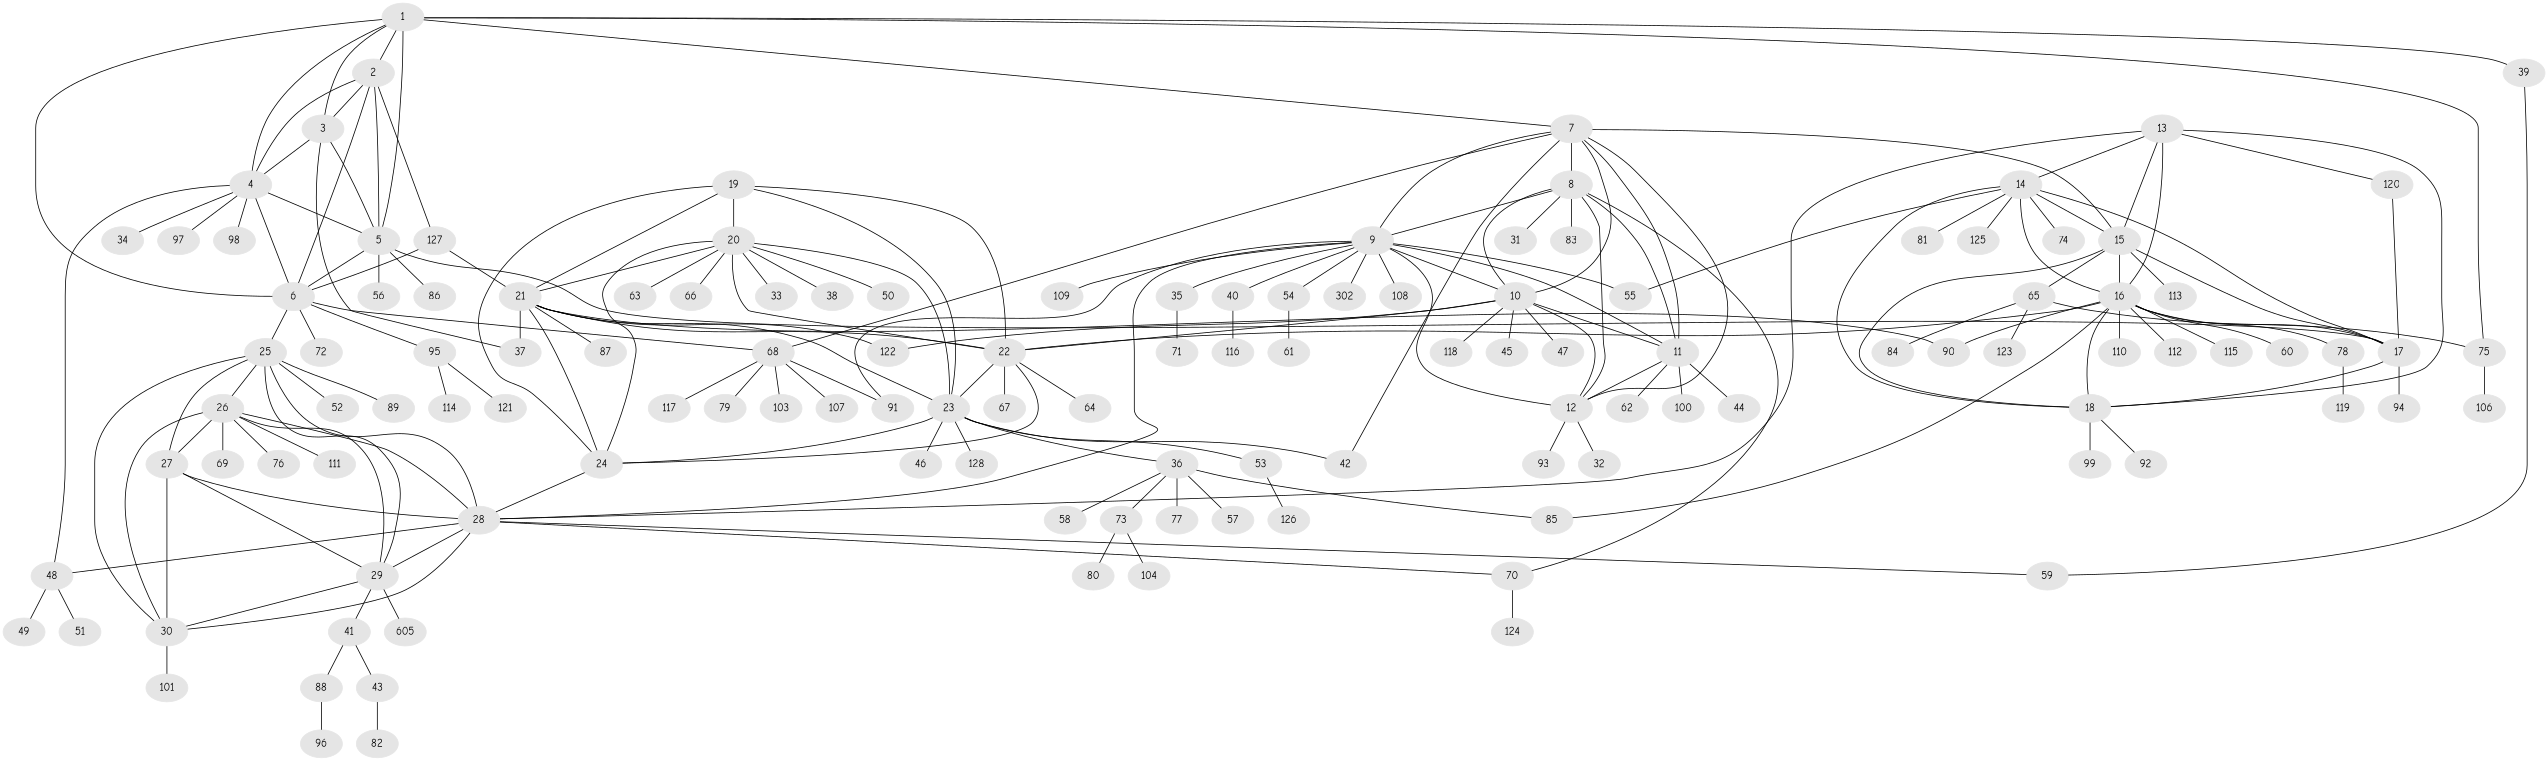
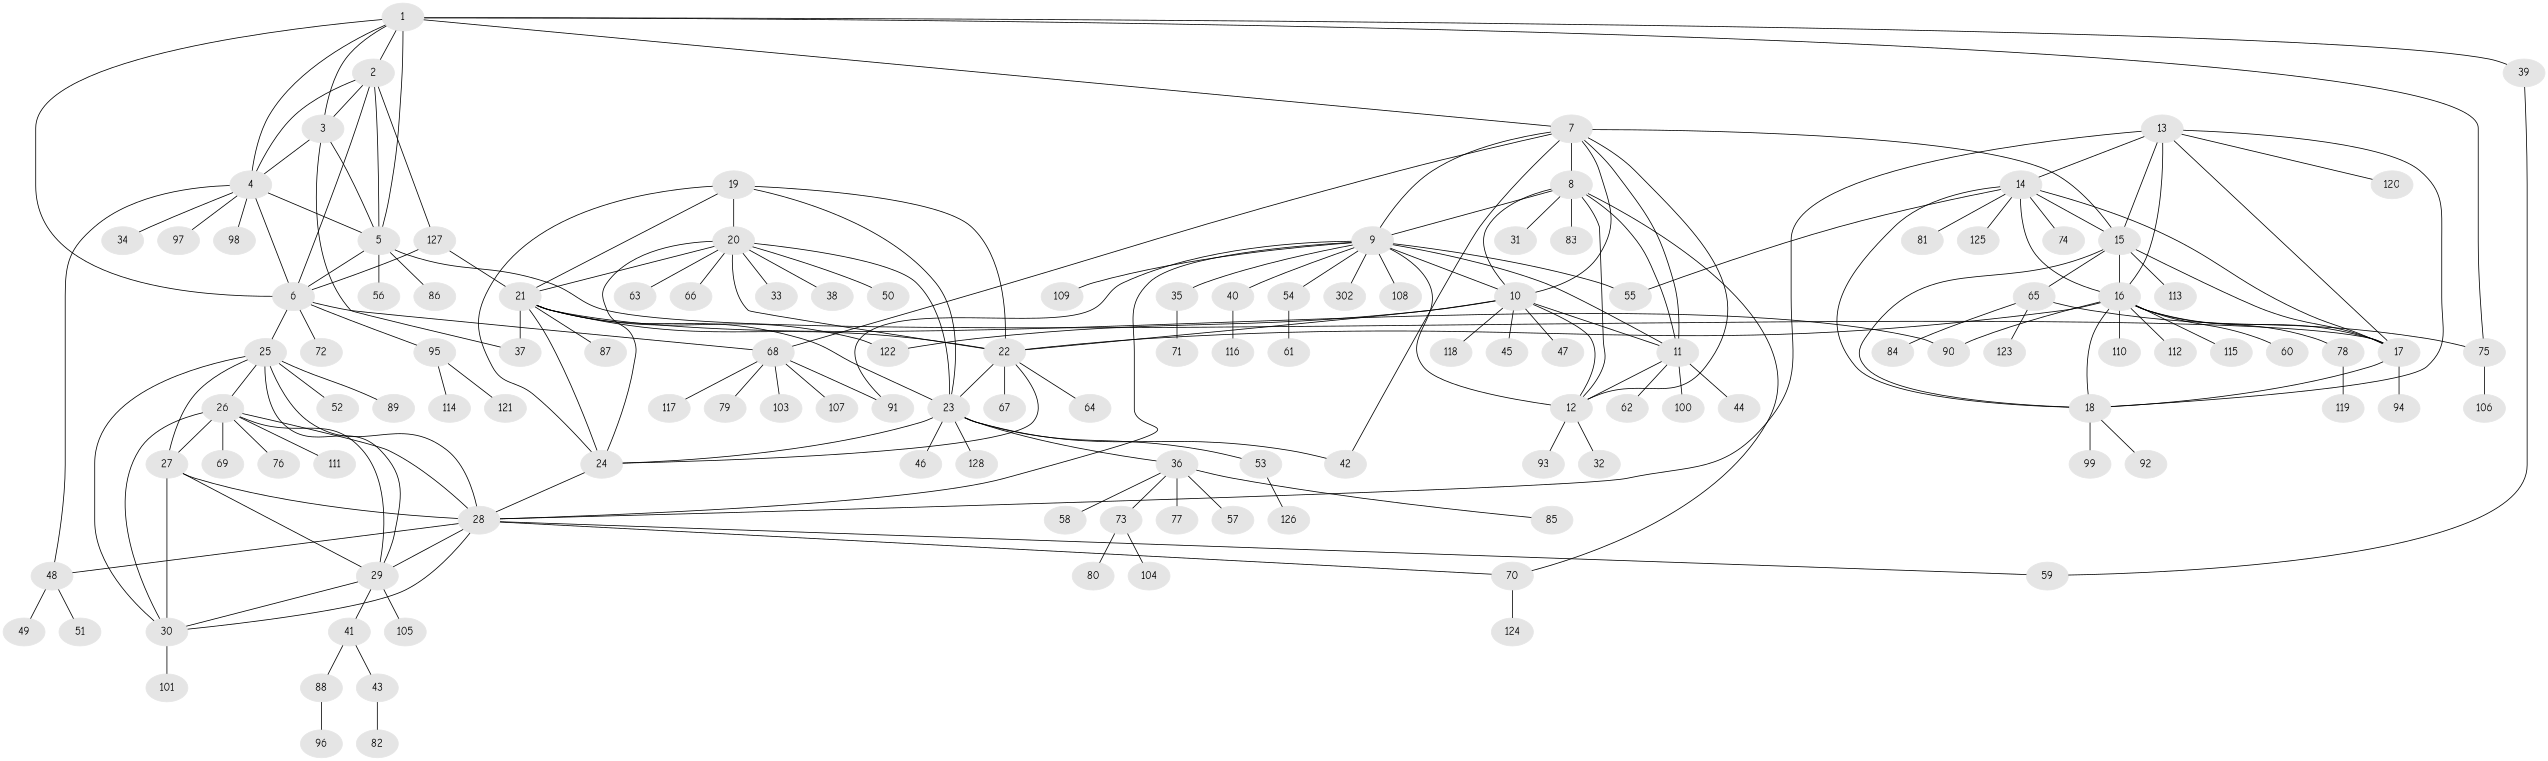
(2396, 269) -> (2281, 241)
(1858, 457) -> none
(405, 632) -> (405, 632)
